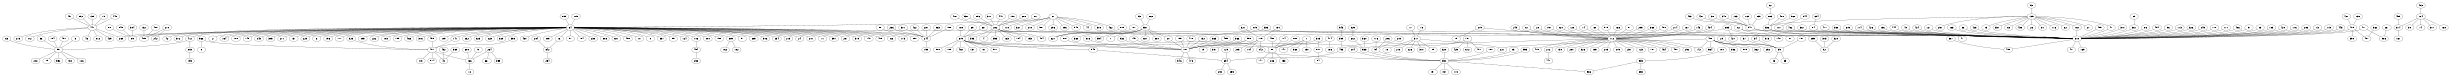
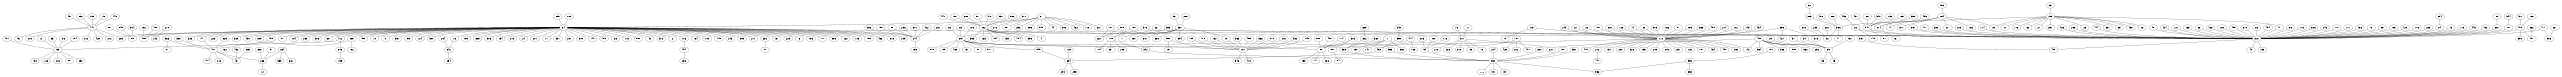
(2055, 21) -> (2021, 20)
none -> (1948, 28)
(657, 29) -> (765, 44)
(1790, 33) -> (1833, 33)
